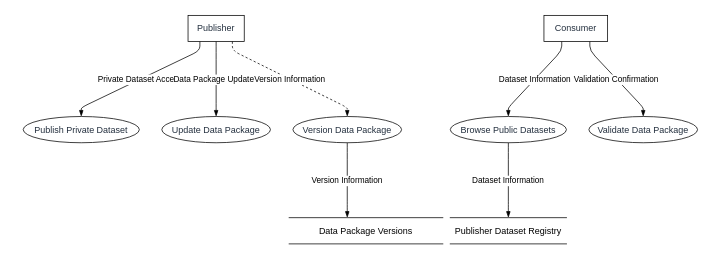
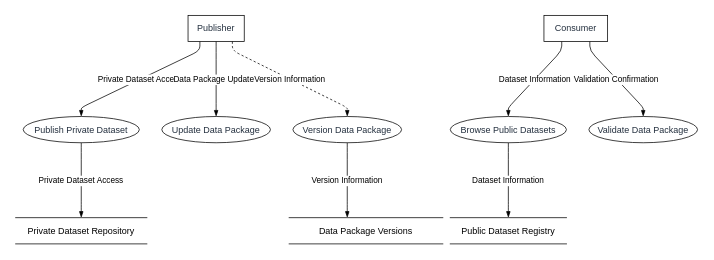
none -> (81, 178)
none -> (81, 231)
(509, 231) -> (509, 231)
